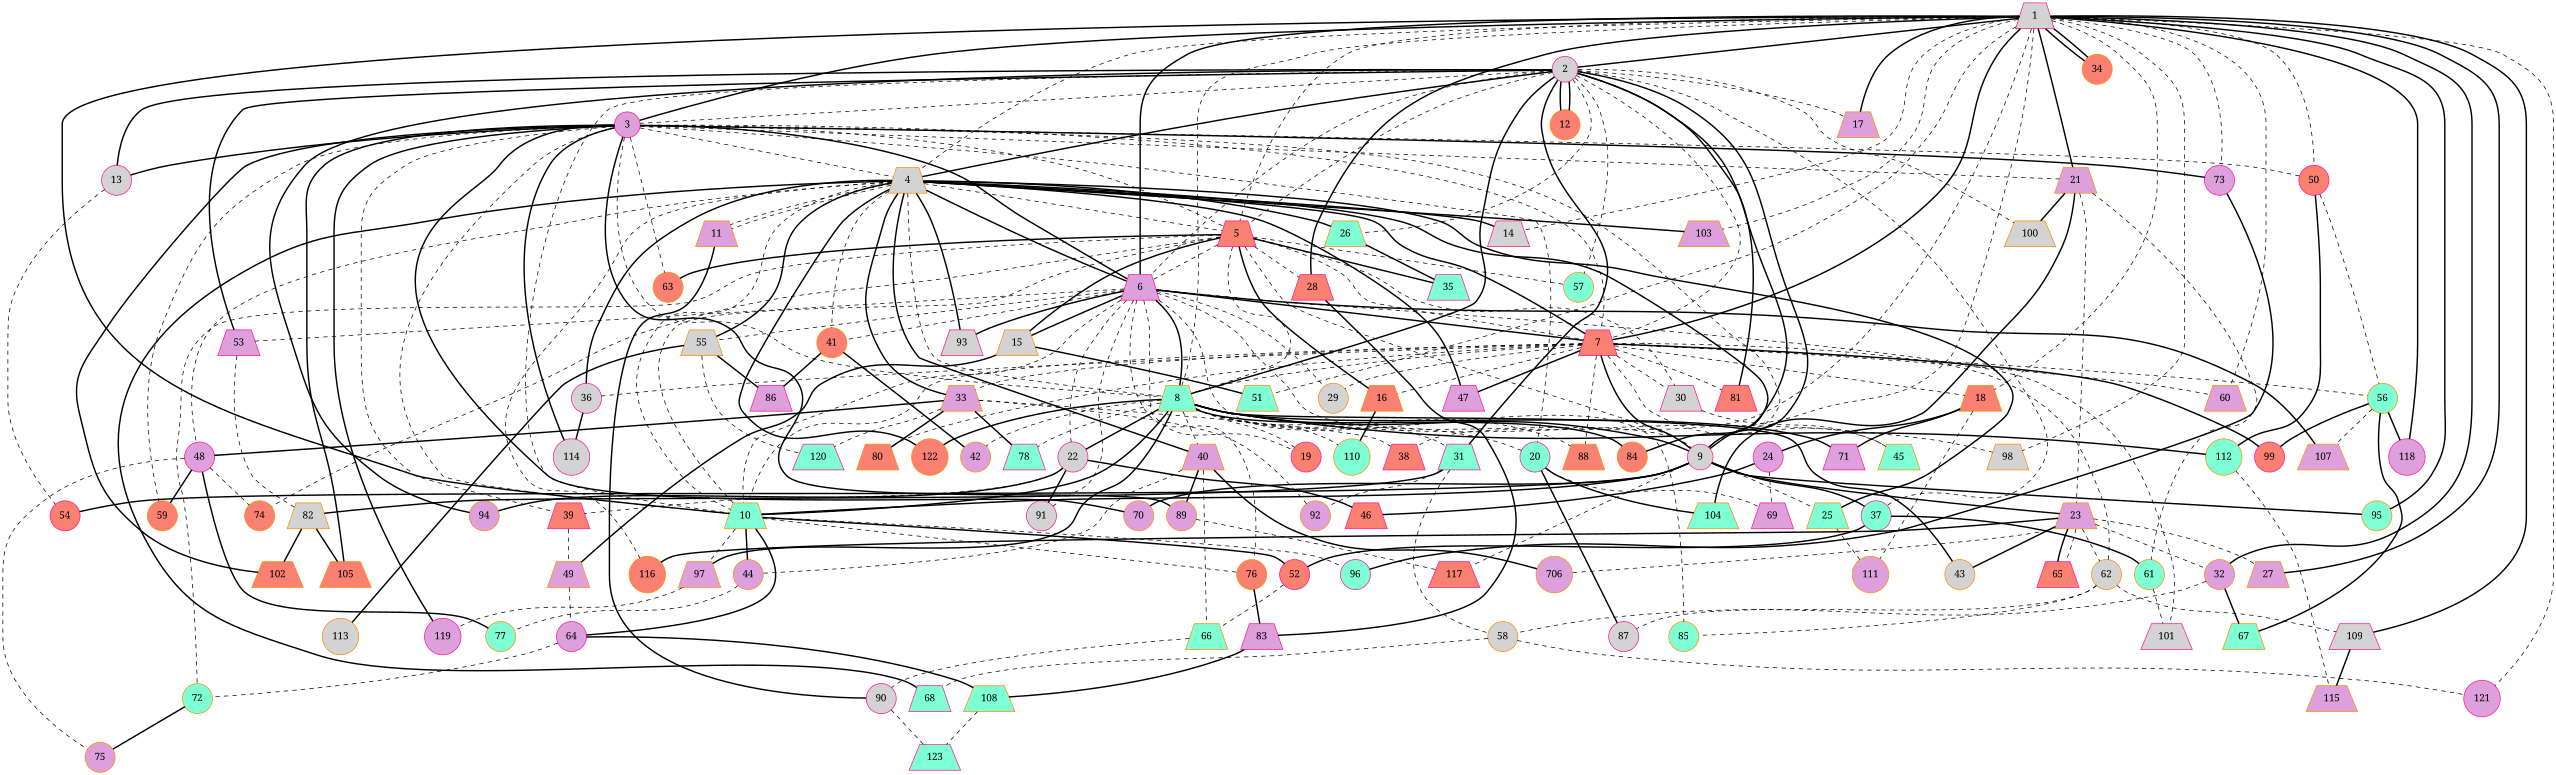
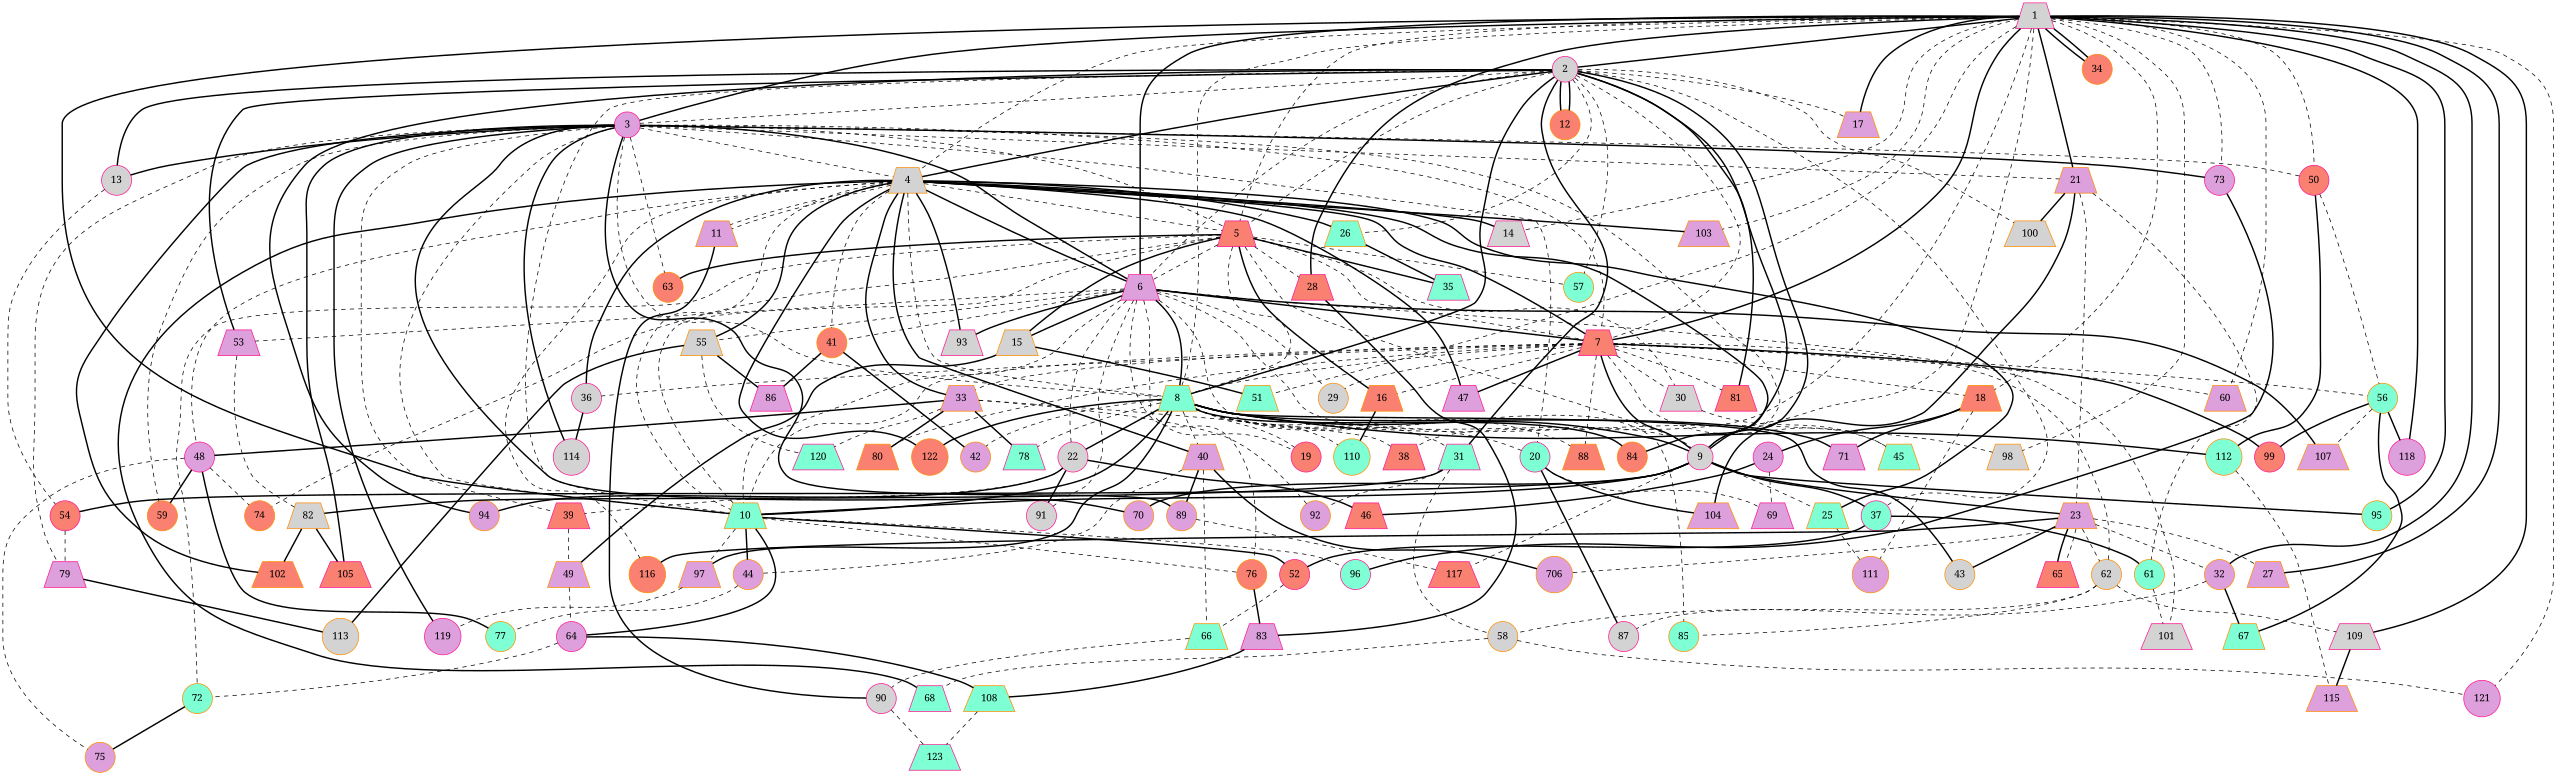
(1713, 516) -> (1713, 516)
none -> (65, 575)
(345, 575) -> (345, 575)
